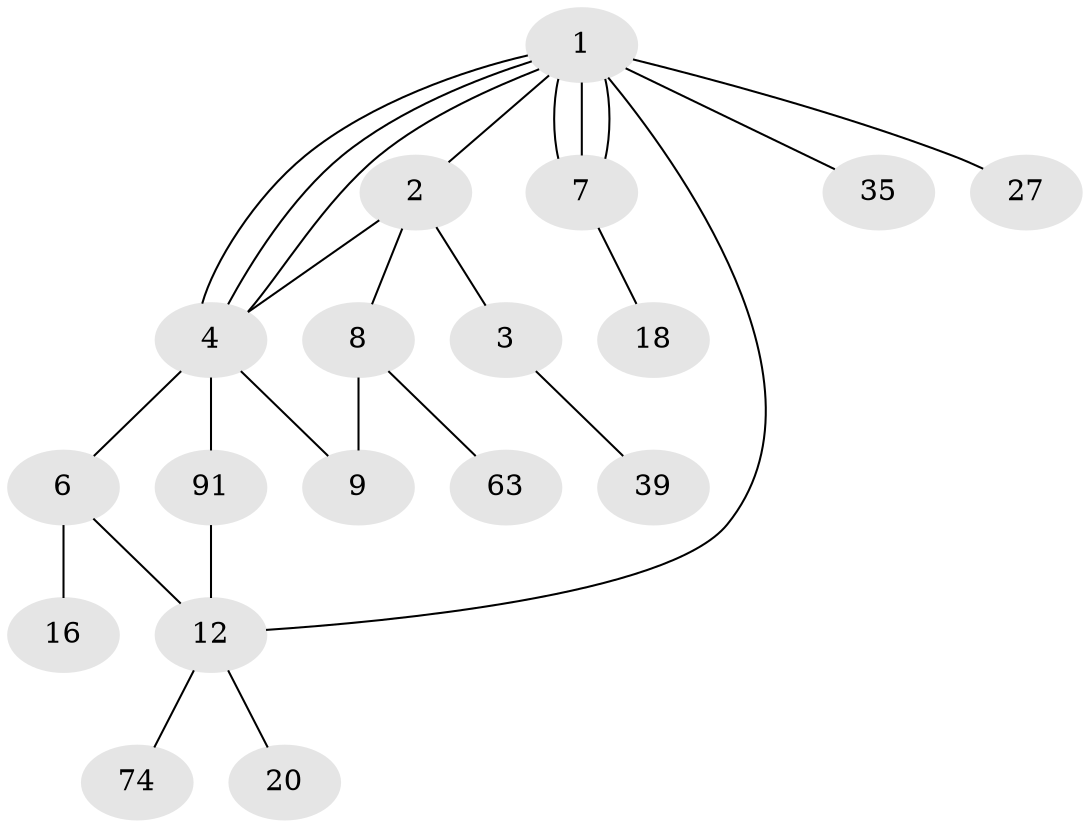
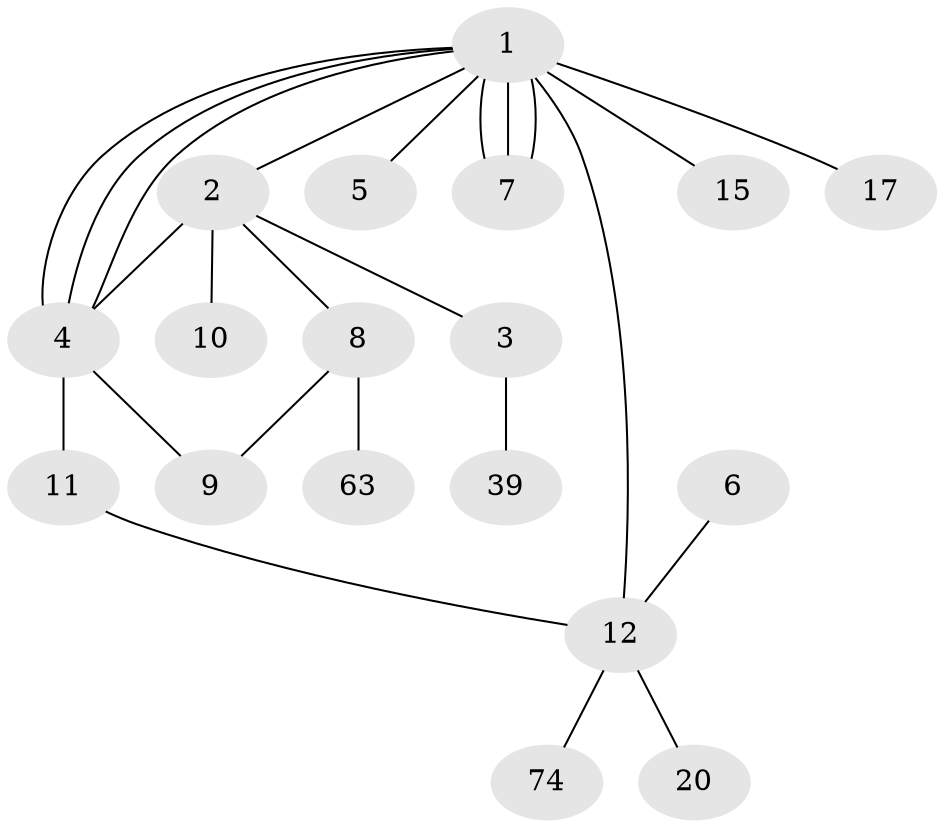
none -> (361, 193)
(879, 193) -> (733, 193)
(1026, 193) -> (881, 193)
none -> (211, 340)
(654, 340) -> none
(137, 414) -> none
(211, 488) -> (64, 488)
(64, 635) -> none
